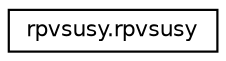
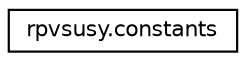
(113, 31) -> (123, 31)
